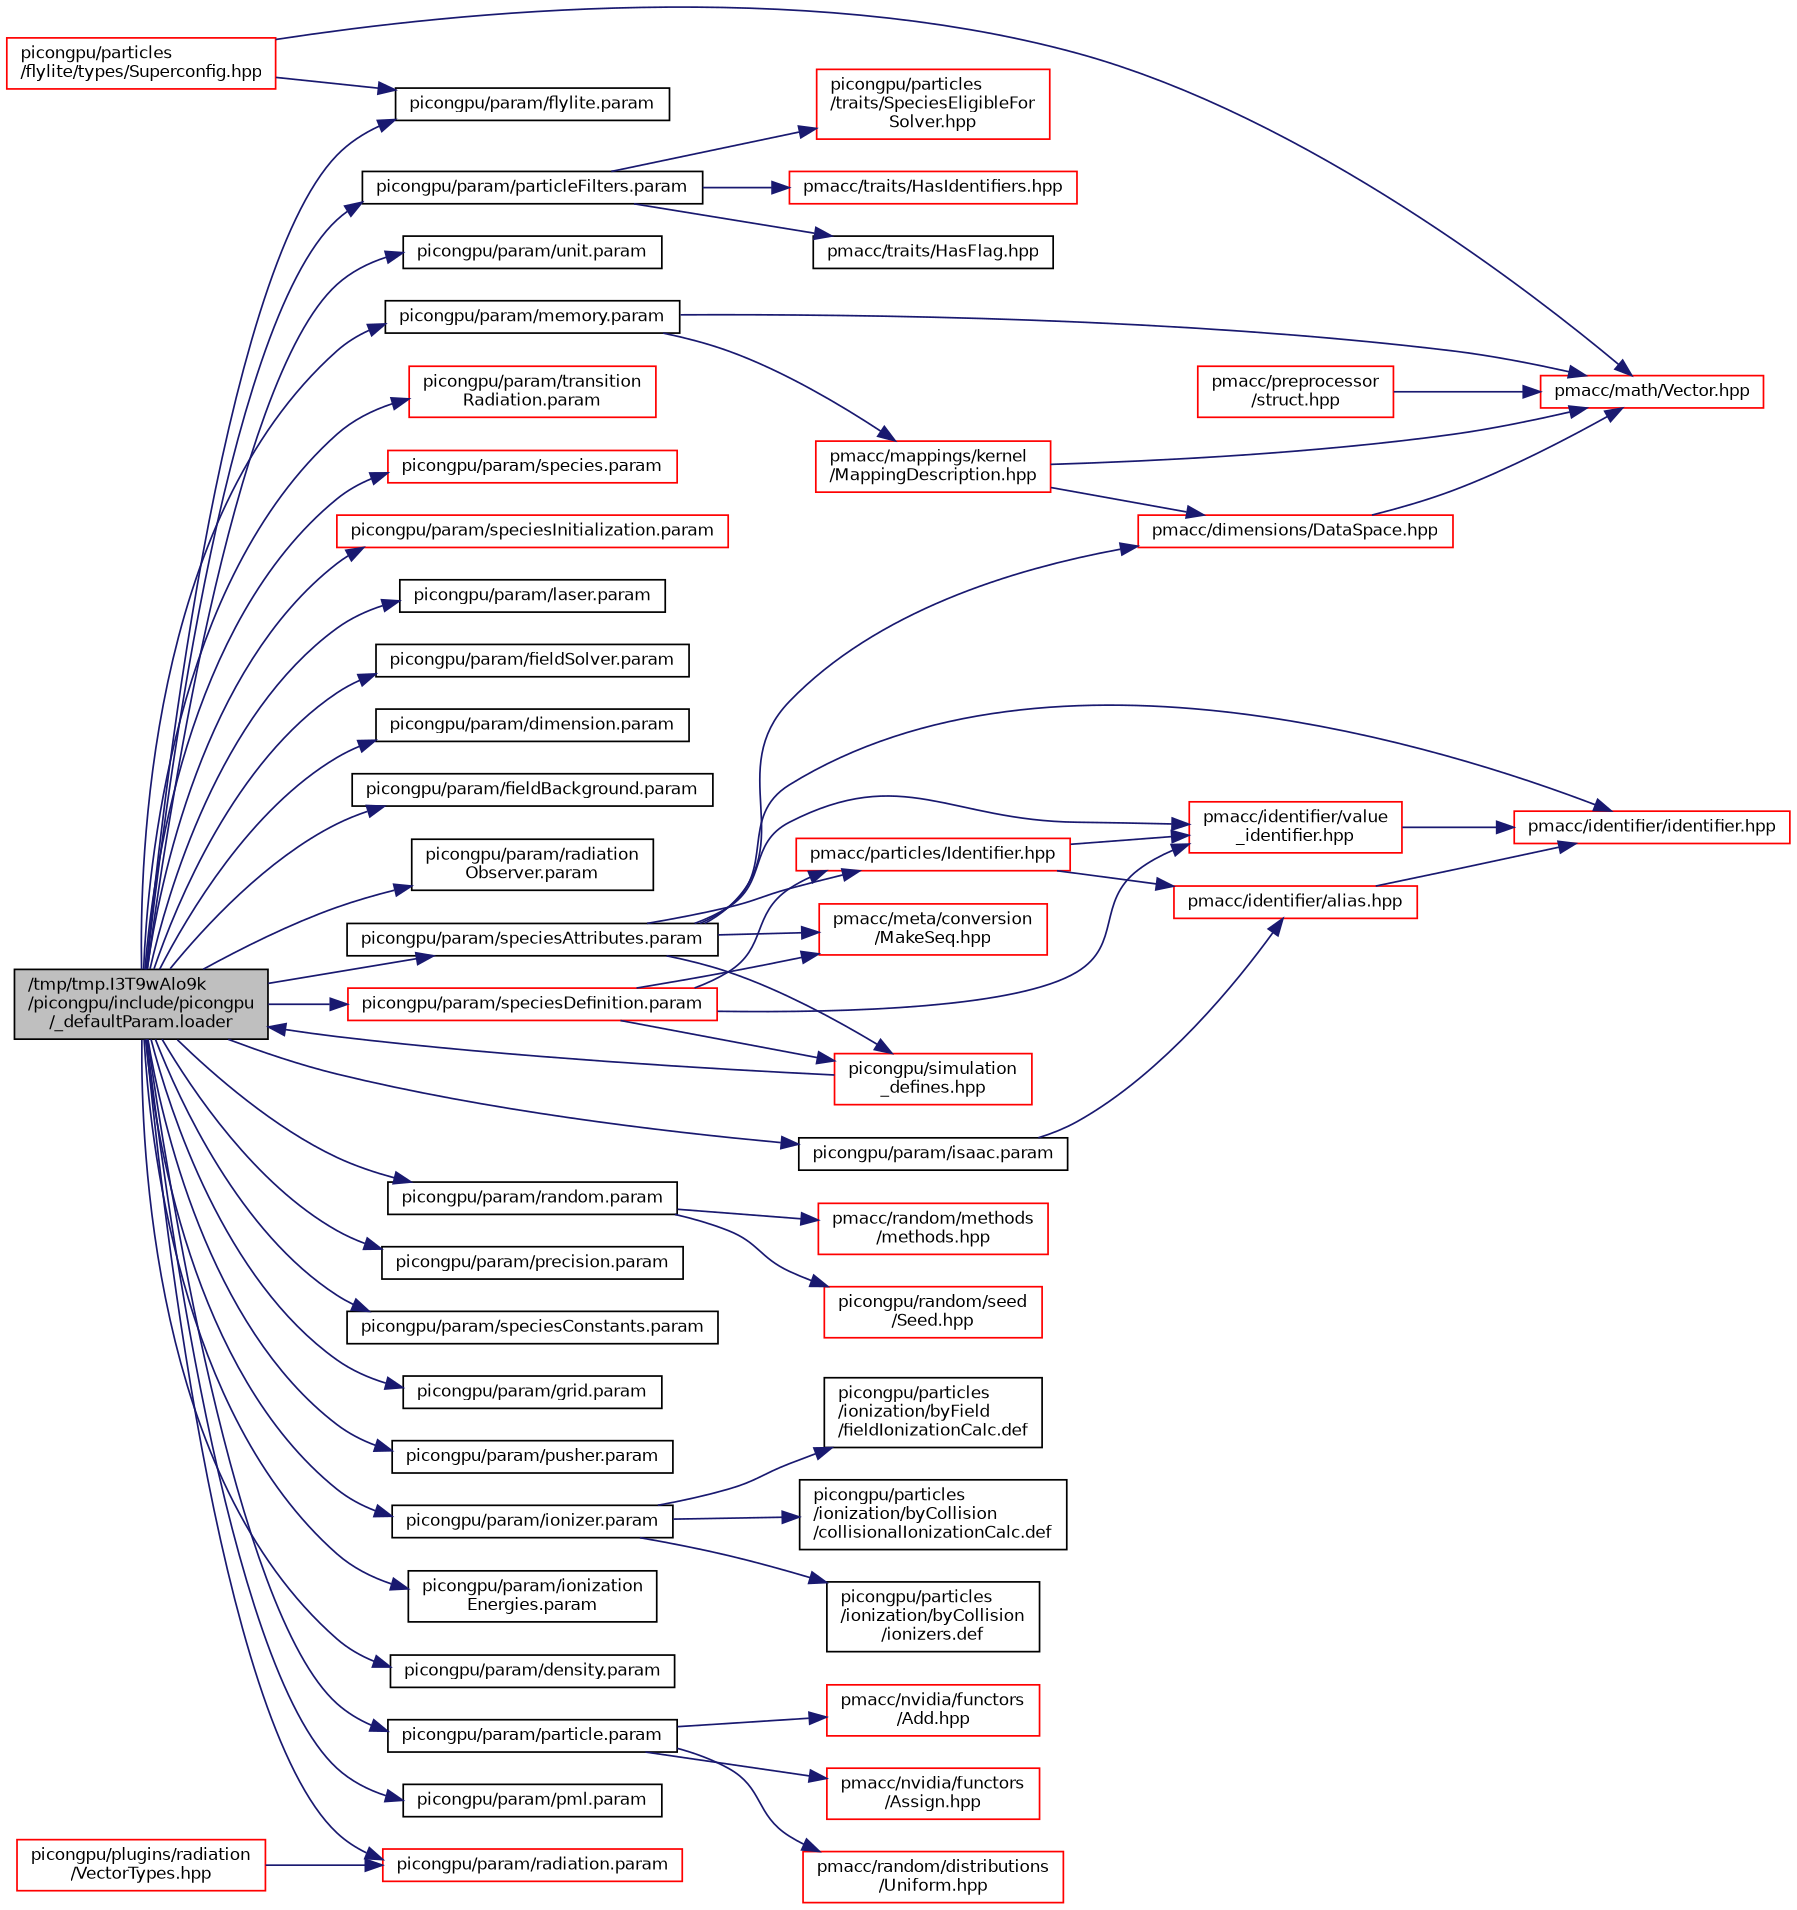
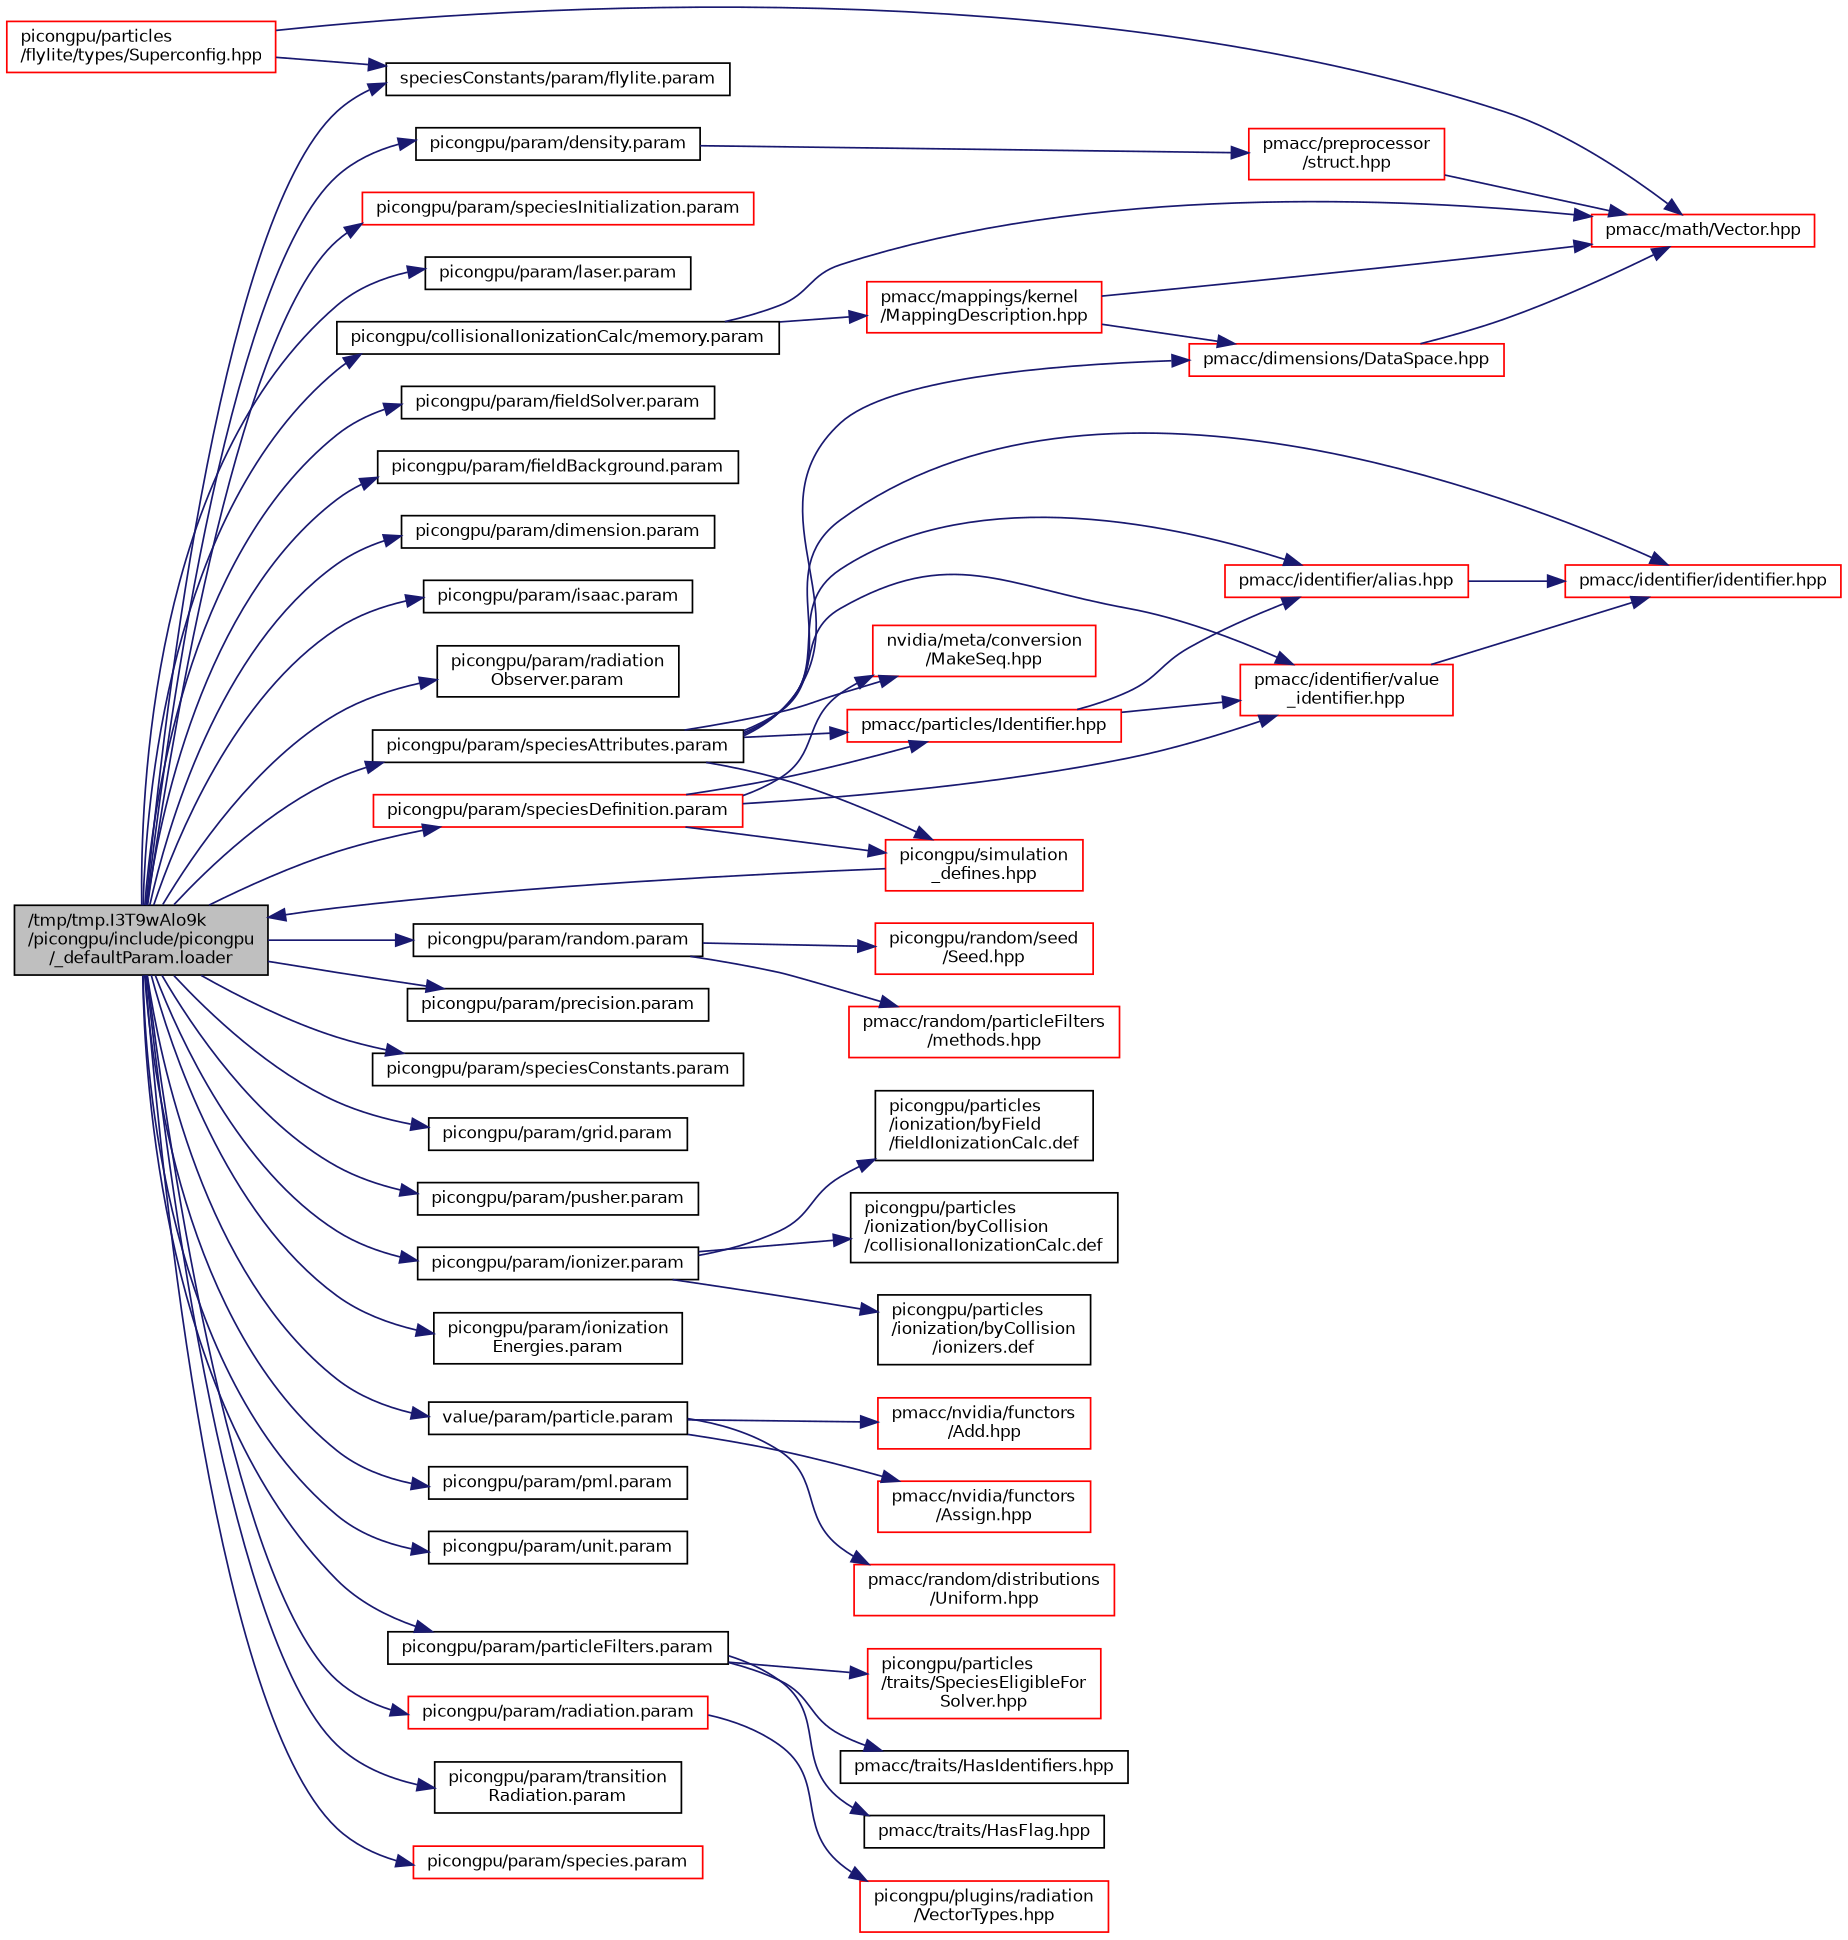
(533, 104) -> (558, 79)
none -> (966, 149)
(933, 188) -> (984, 1767)
(533, 317) -> (558, 338)
(533, 392) -> (558, 1787)
(933, 929) -> (984, 651)
(1170, 1052) -> (959, 524)
(933, 1229) -> (984, 1032)
(533, 1736) -> (558, 1418)
(315, 1865) -> (803, 1773)
